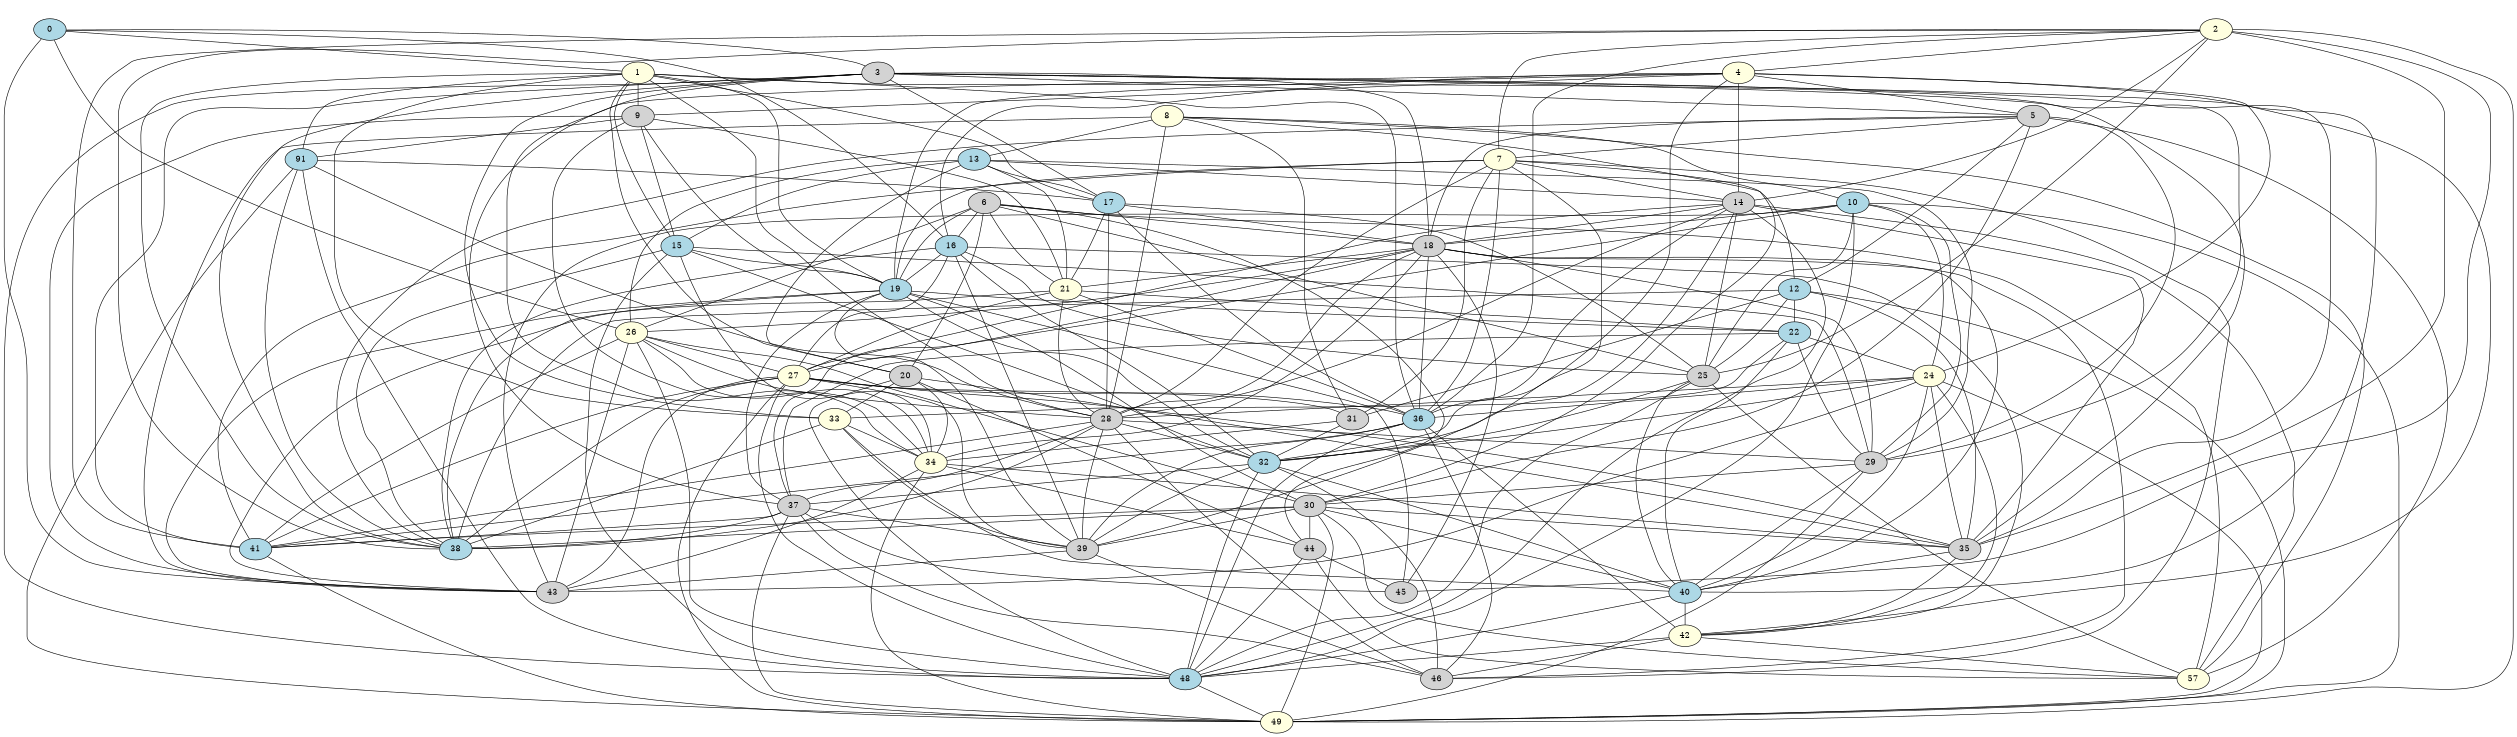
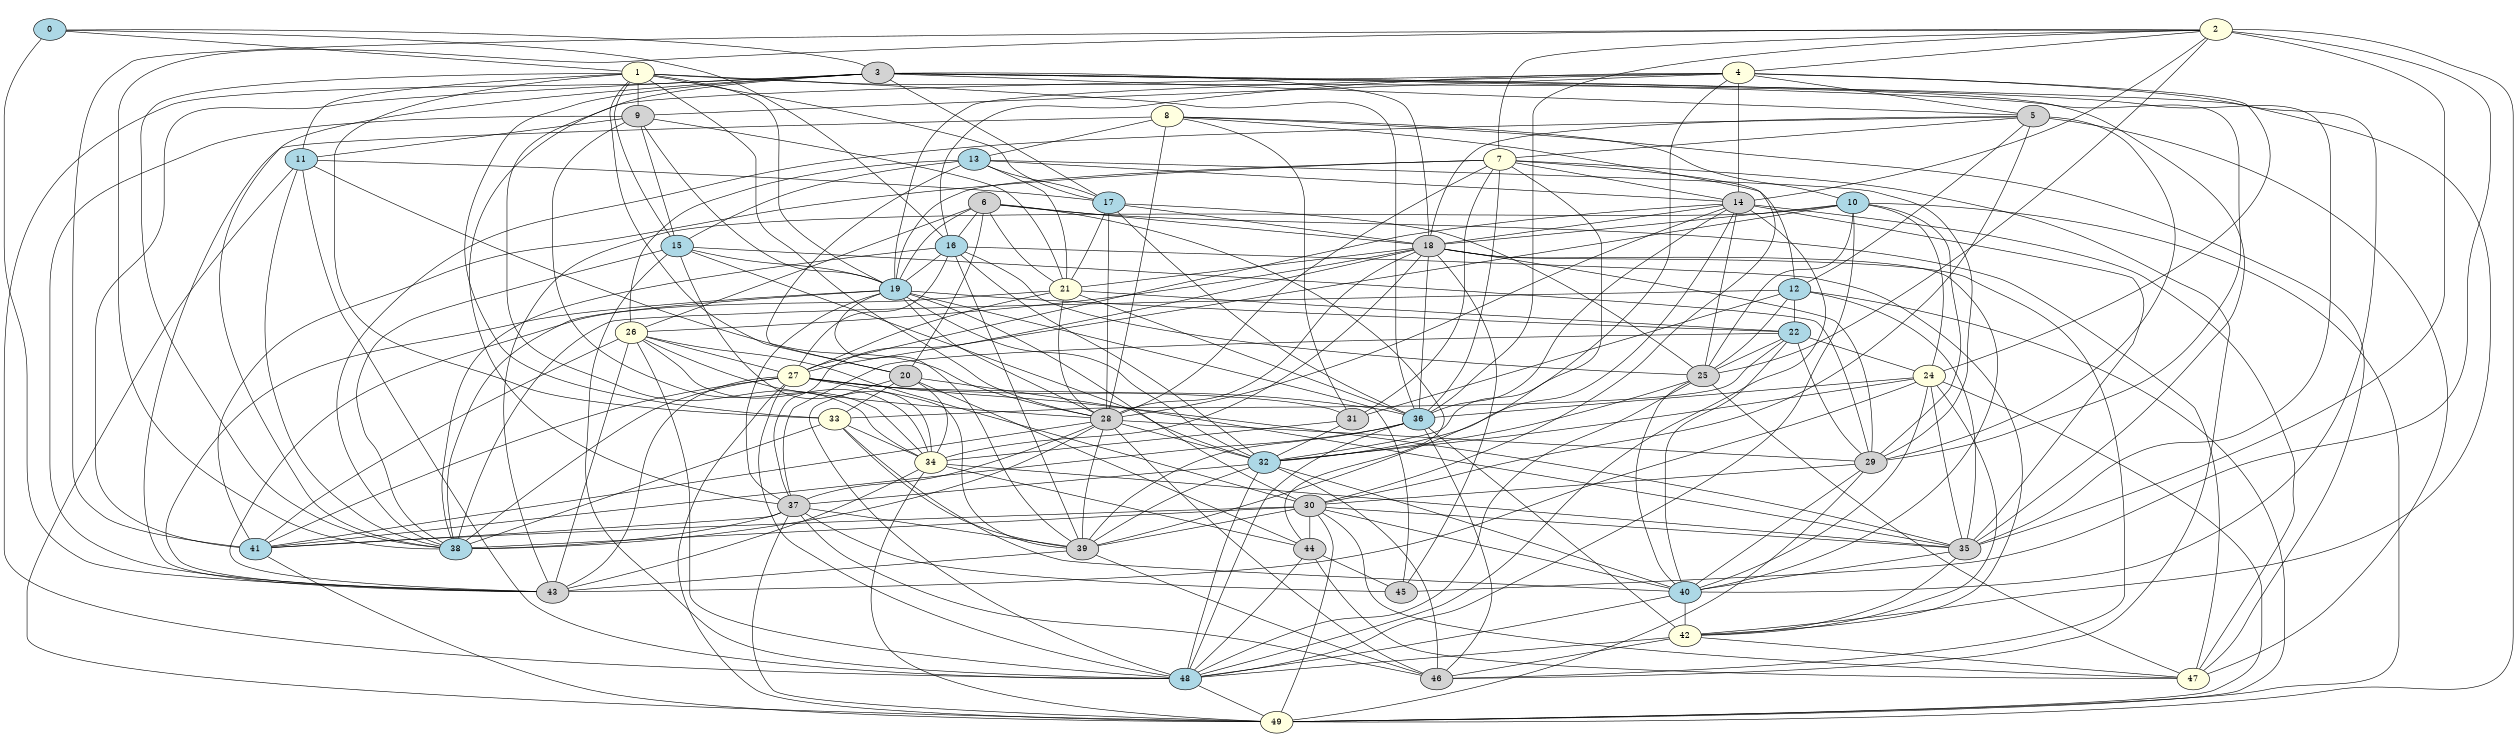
(301, 159) -> (301, 159)
(307, 226) -> none
(1344, 289) -> (1749, 354)
(1617, 393) -> (993, 364)
(2193, 679) -> (2193, 679)
